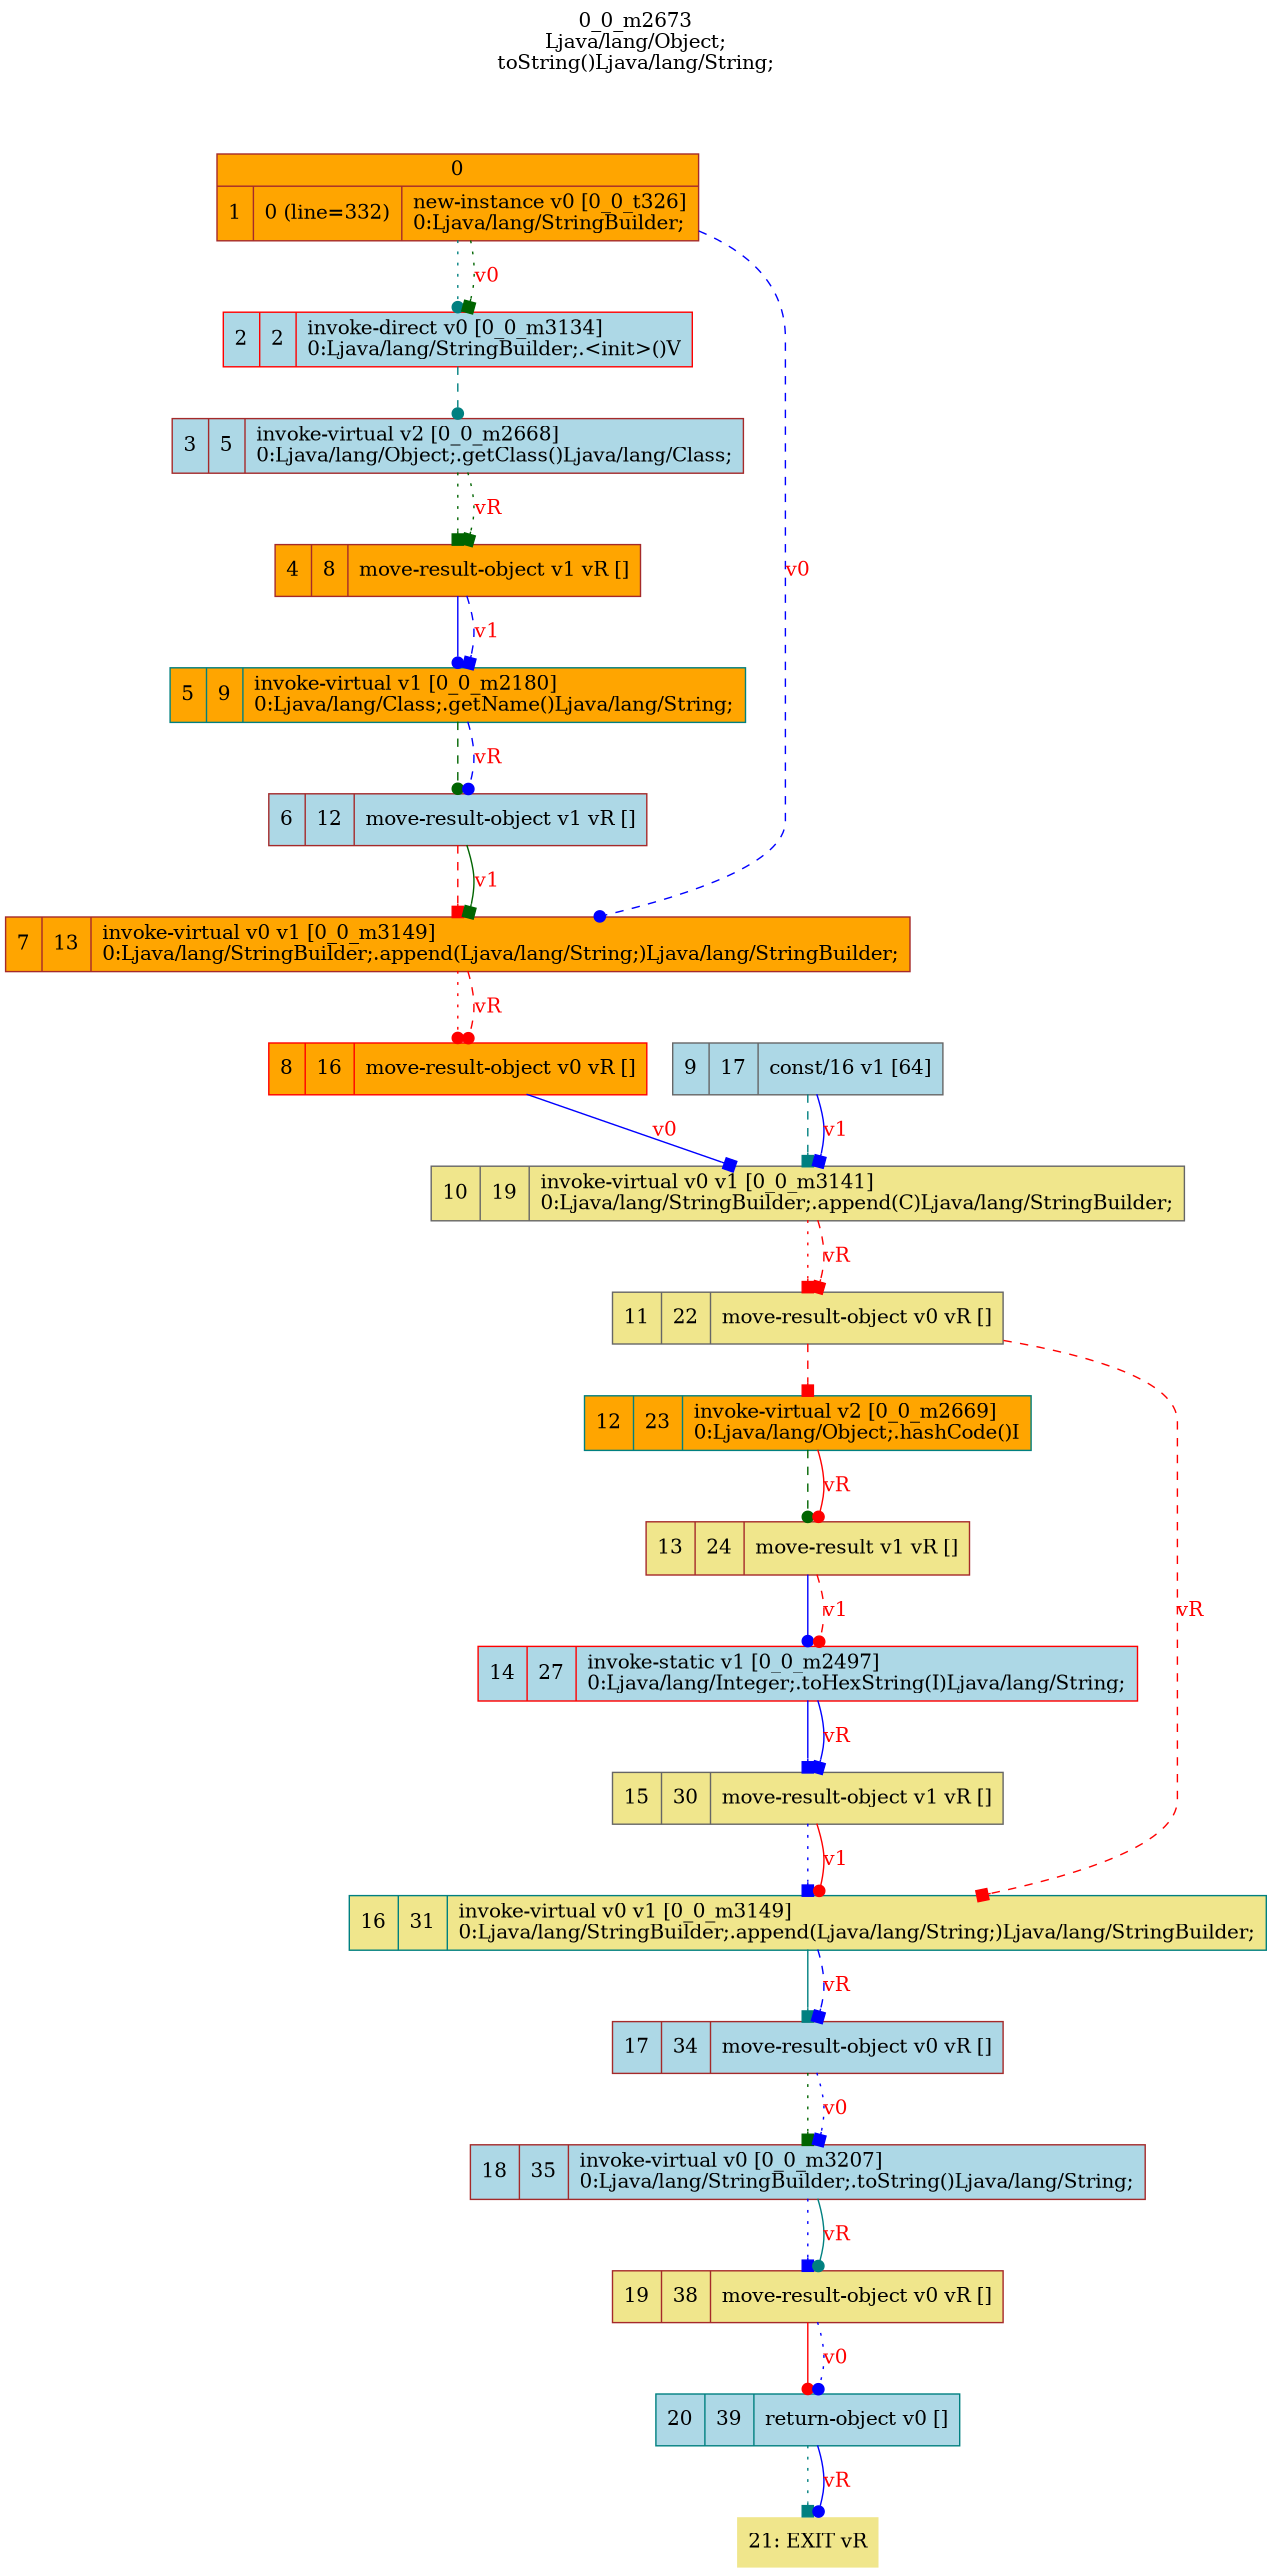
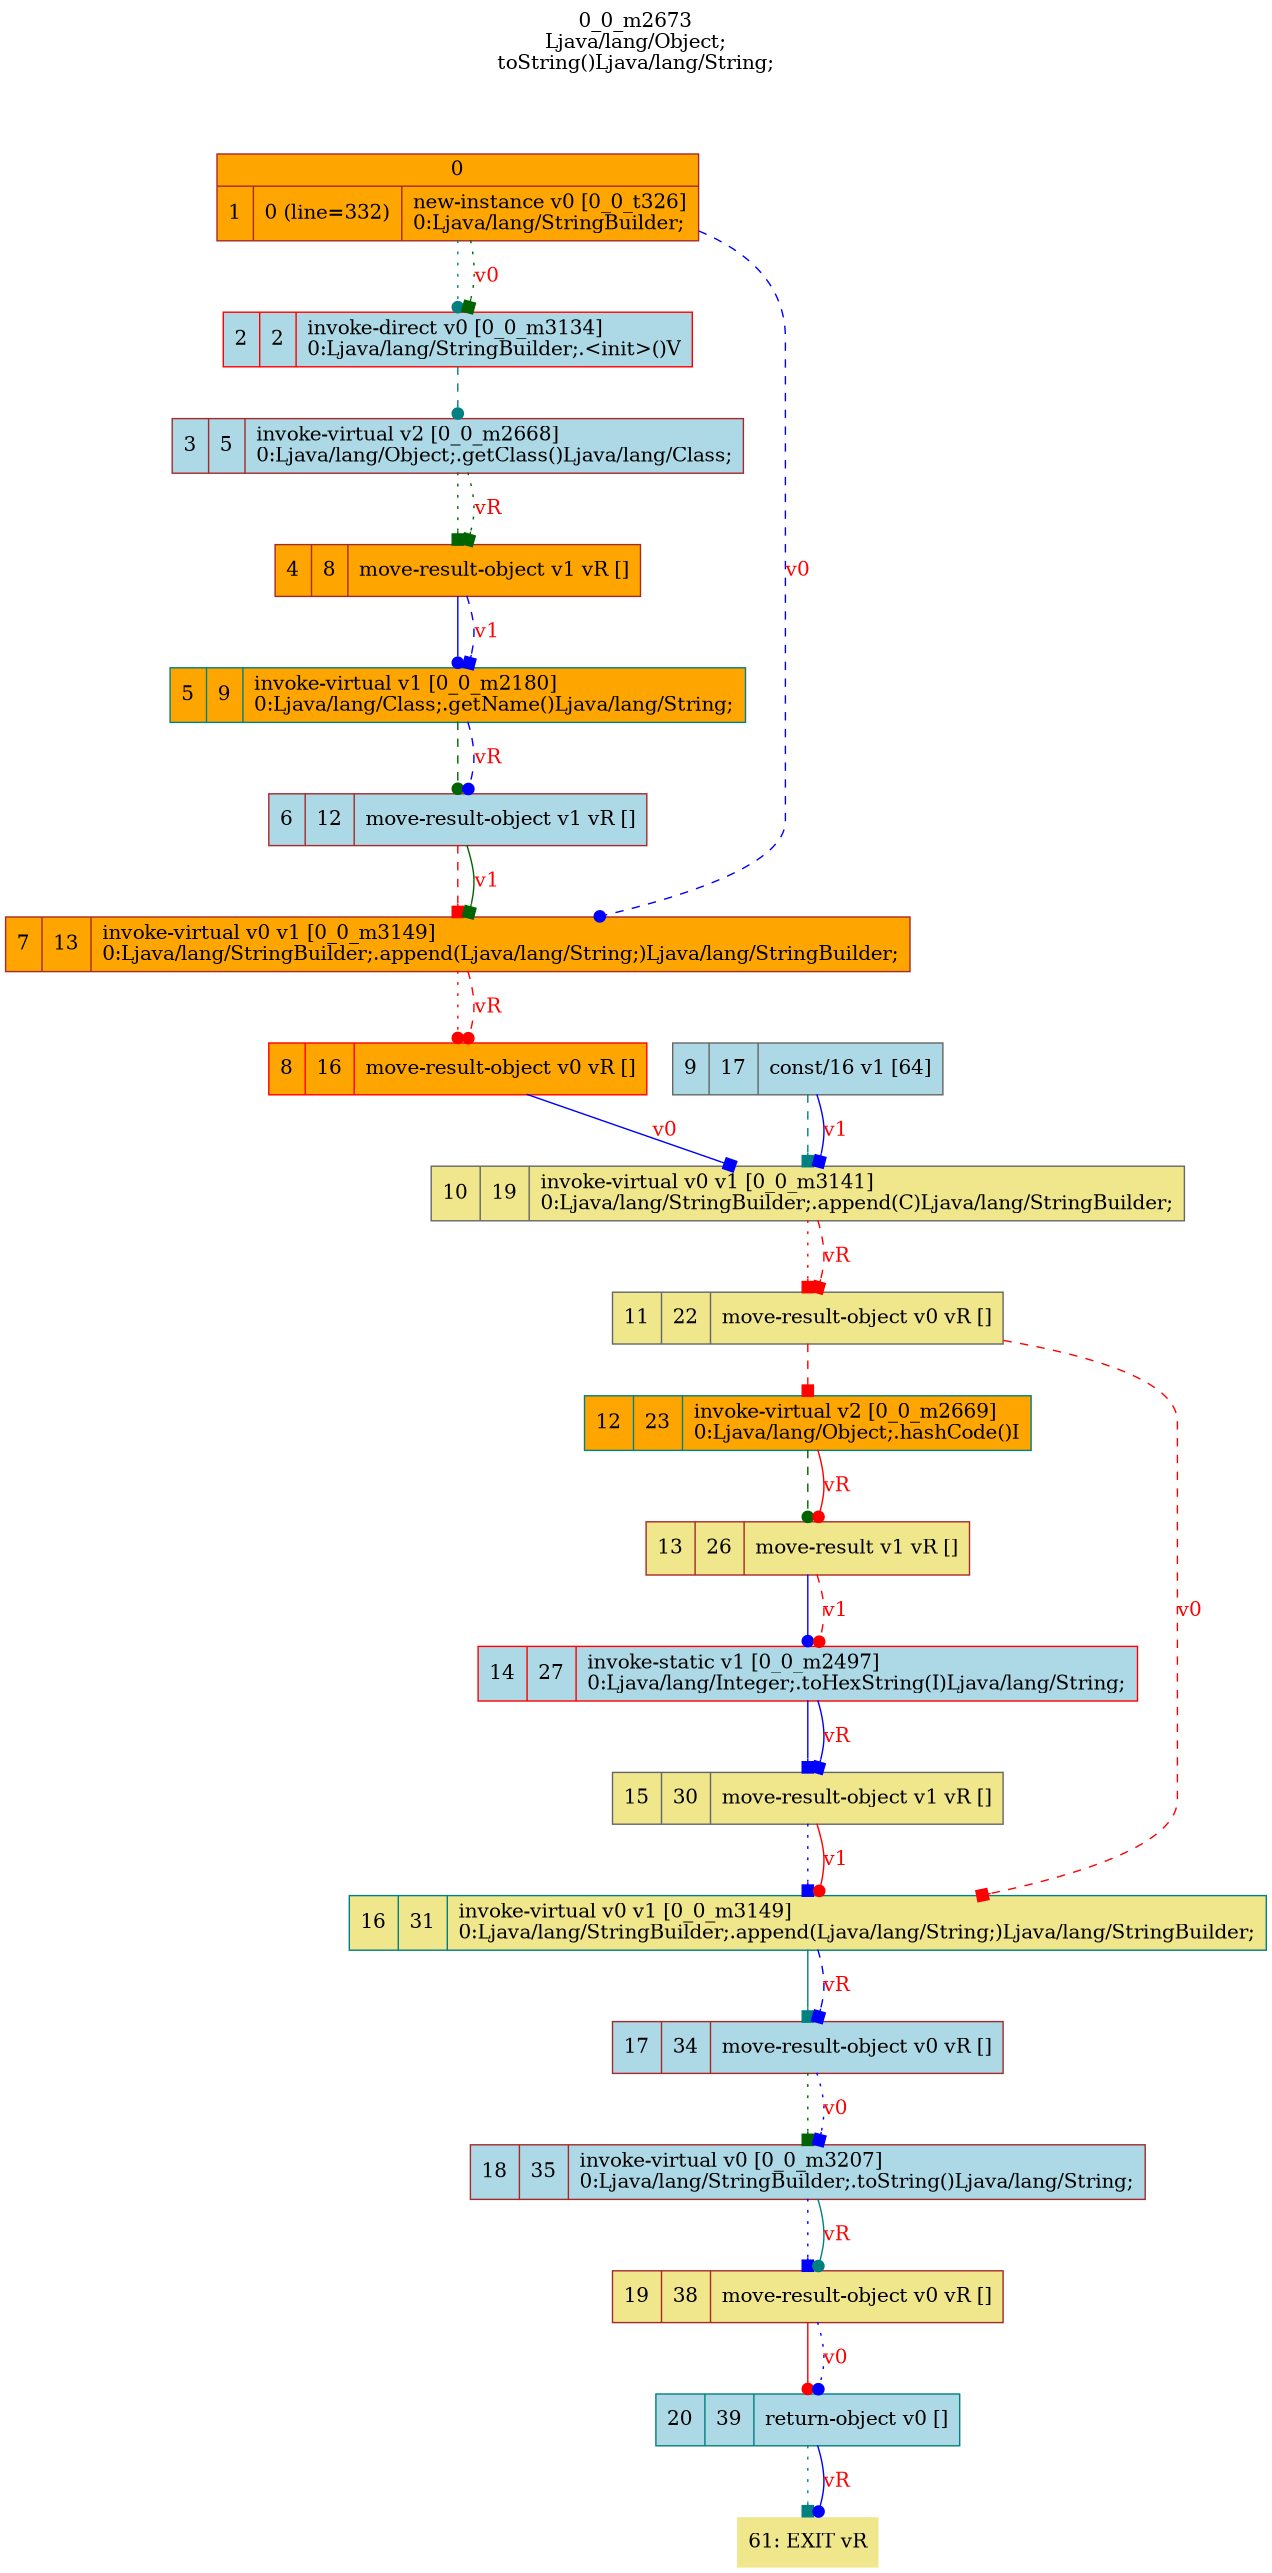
(720, 1548) -> (720, 1548)
(1190, 1611) -> (1190, 1611)
(808, 2542) -> (808, 2542)
